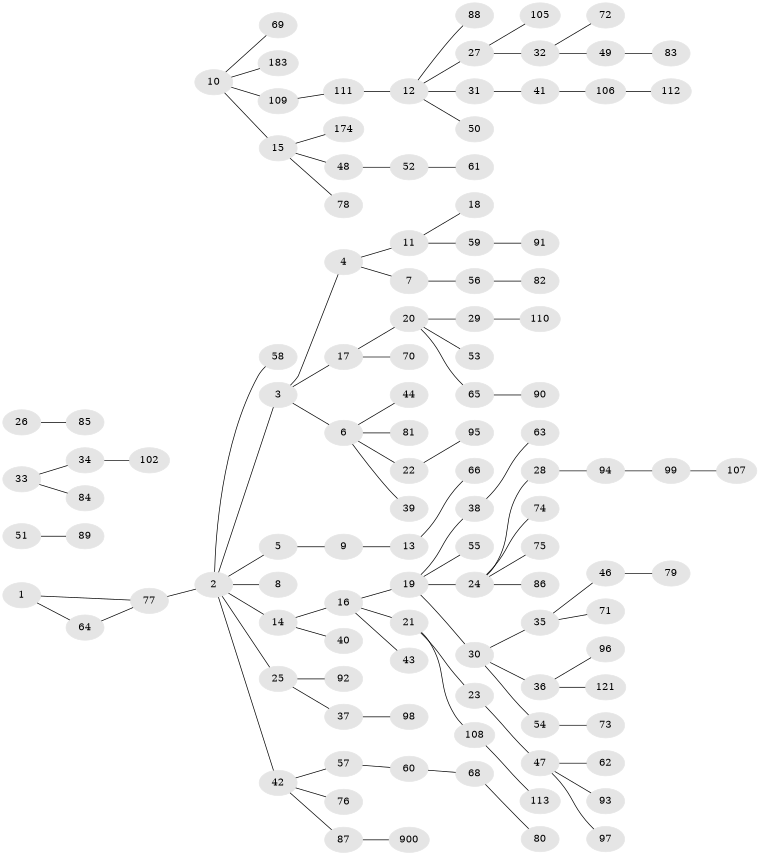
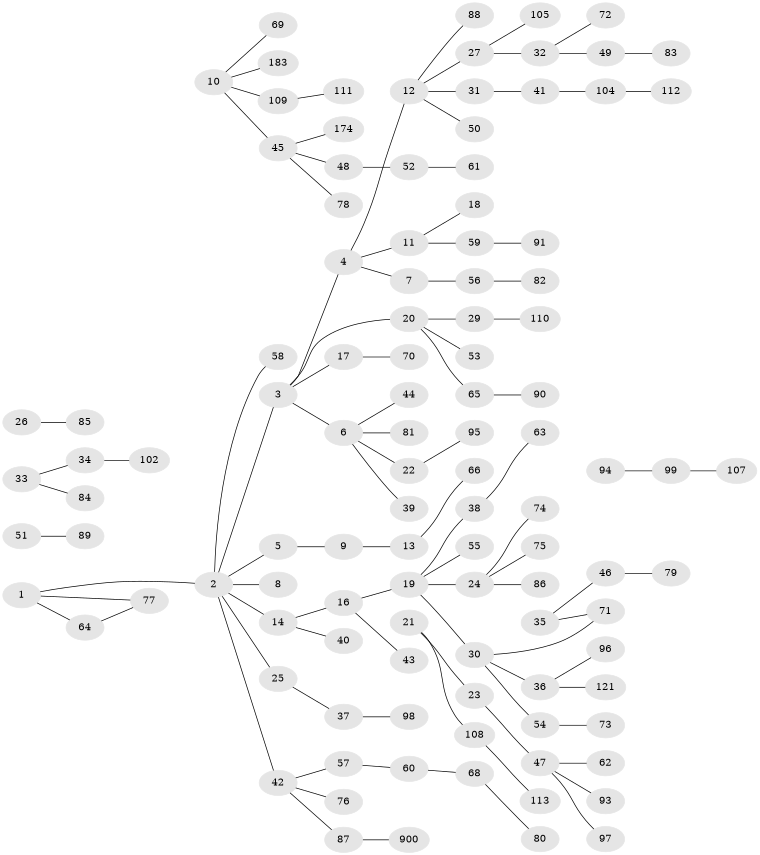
(377, 91) -> (380, 178)
(606, 91) -> (606, 91)
(278, 148) -> (278, 148)
(376, 338) -> (328, 335)
(540, 471) -> none
(182, 593) -> (117, 582)
(376, 613) -> none
(507, 639) -> (547, 646)
(344, 679) -> none
